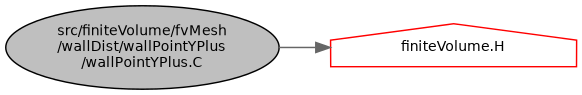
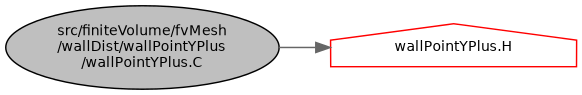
(454, 47) -> (454, 47)
